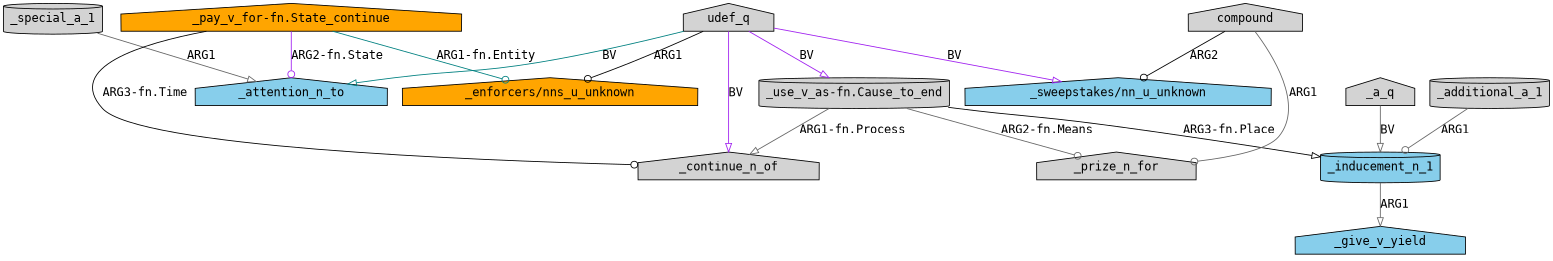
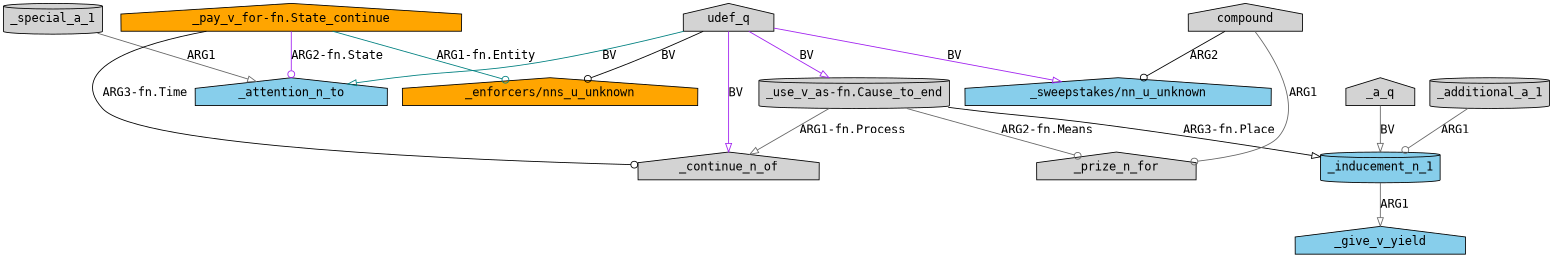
(668, 56) -> (668, 56)
